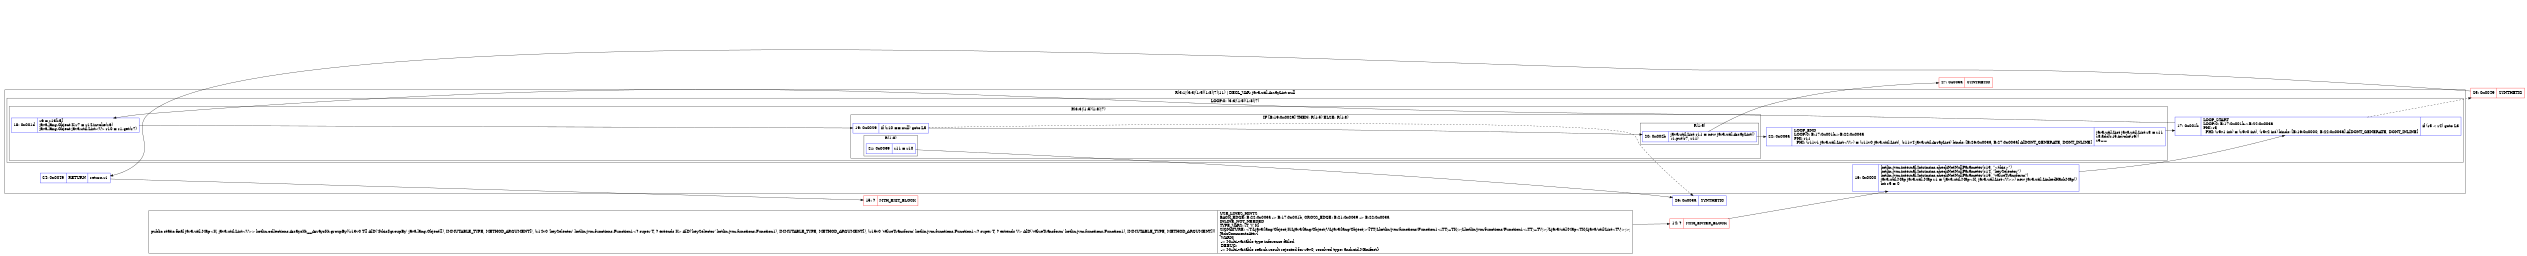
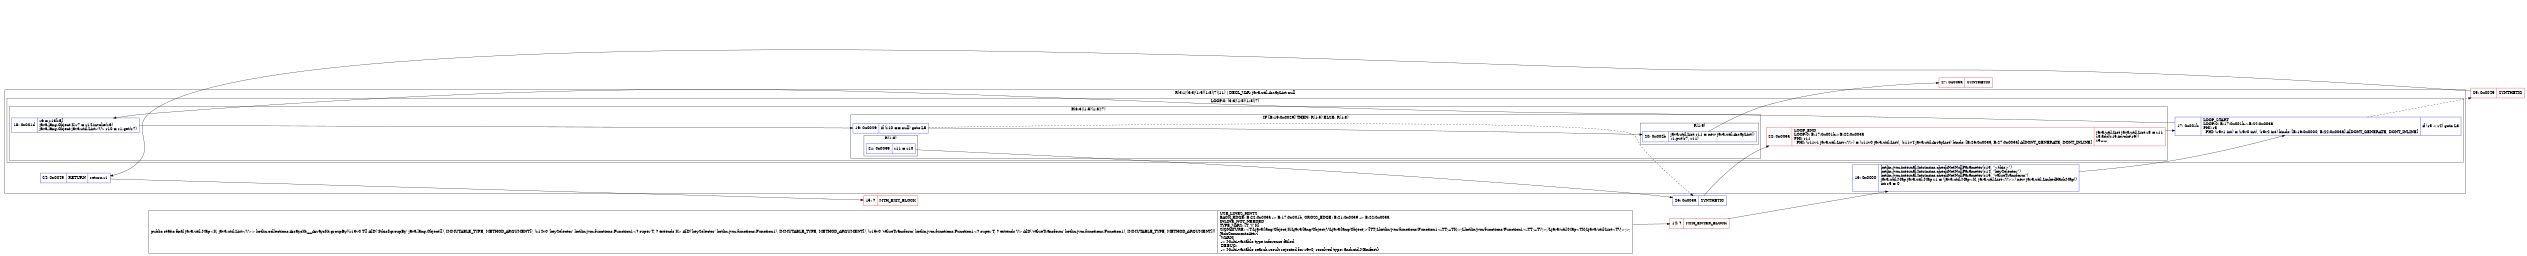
(1760, 137) -> (1732, 168)
(1966, 137) -> (1966, 137)
